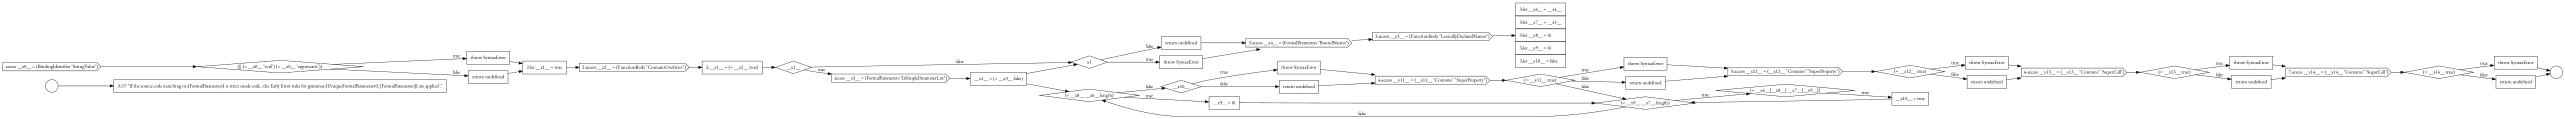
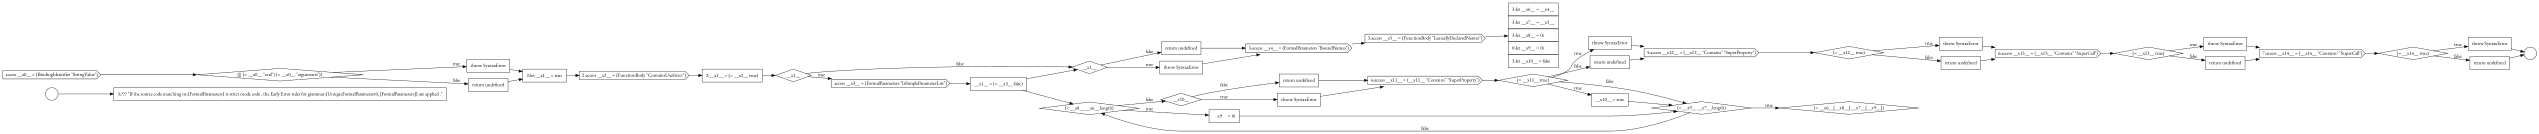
(1535, 48) -> (1528, 48)
(1857, 95) -> (1568, 89)
